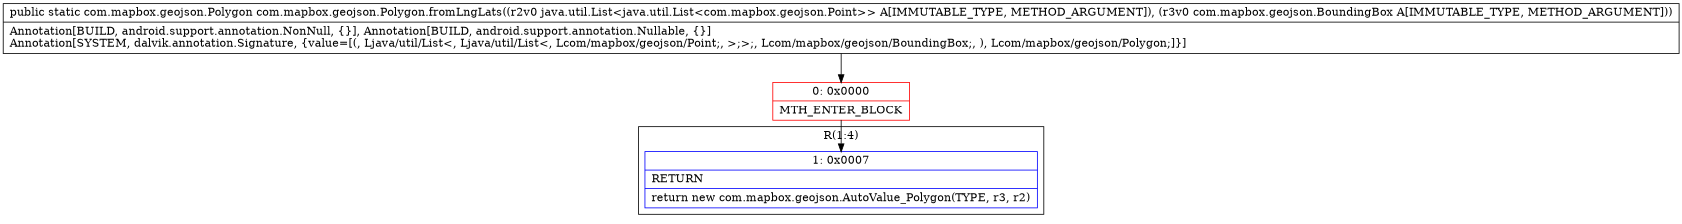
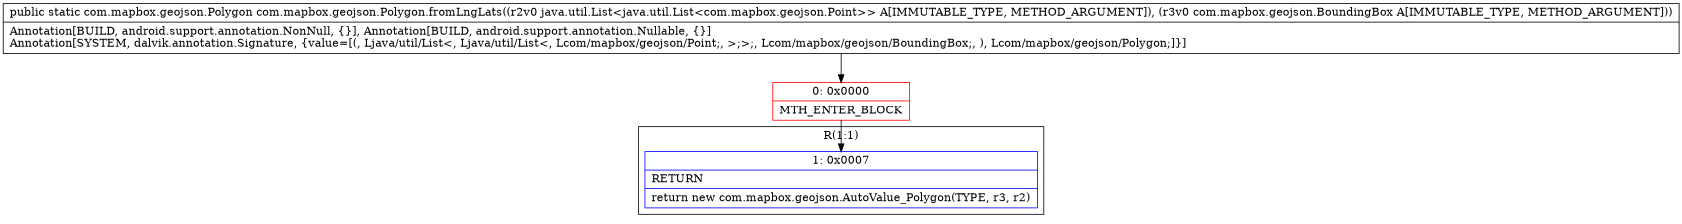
(841, 136) -> (841, 136)
